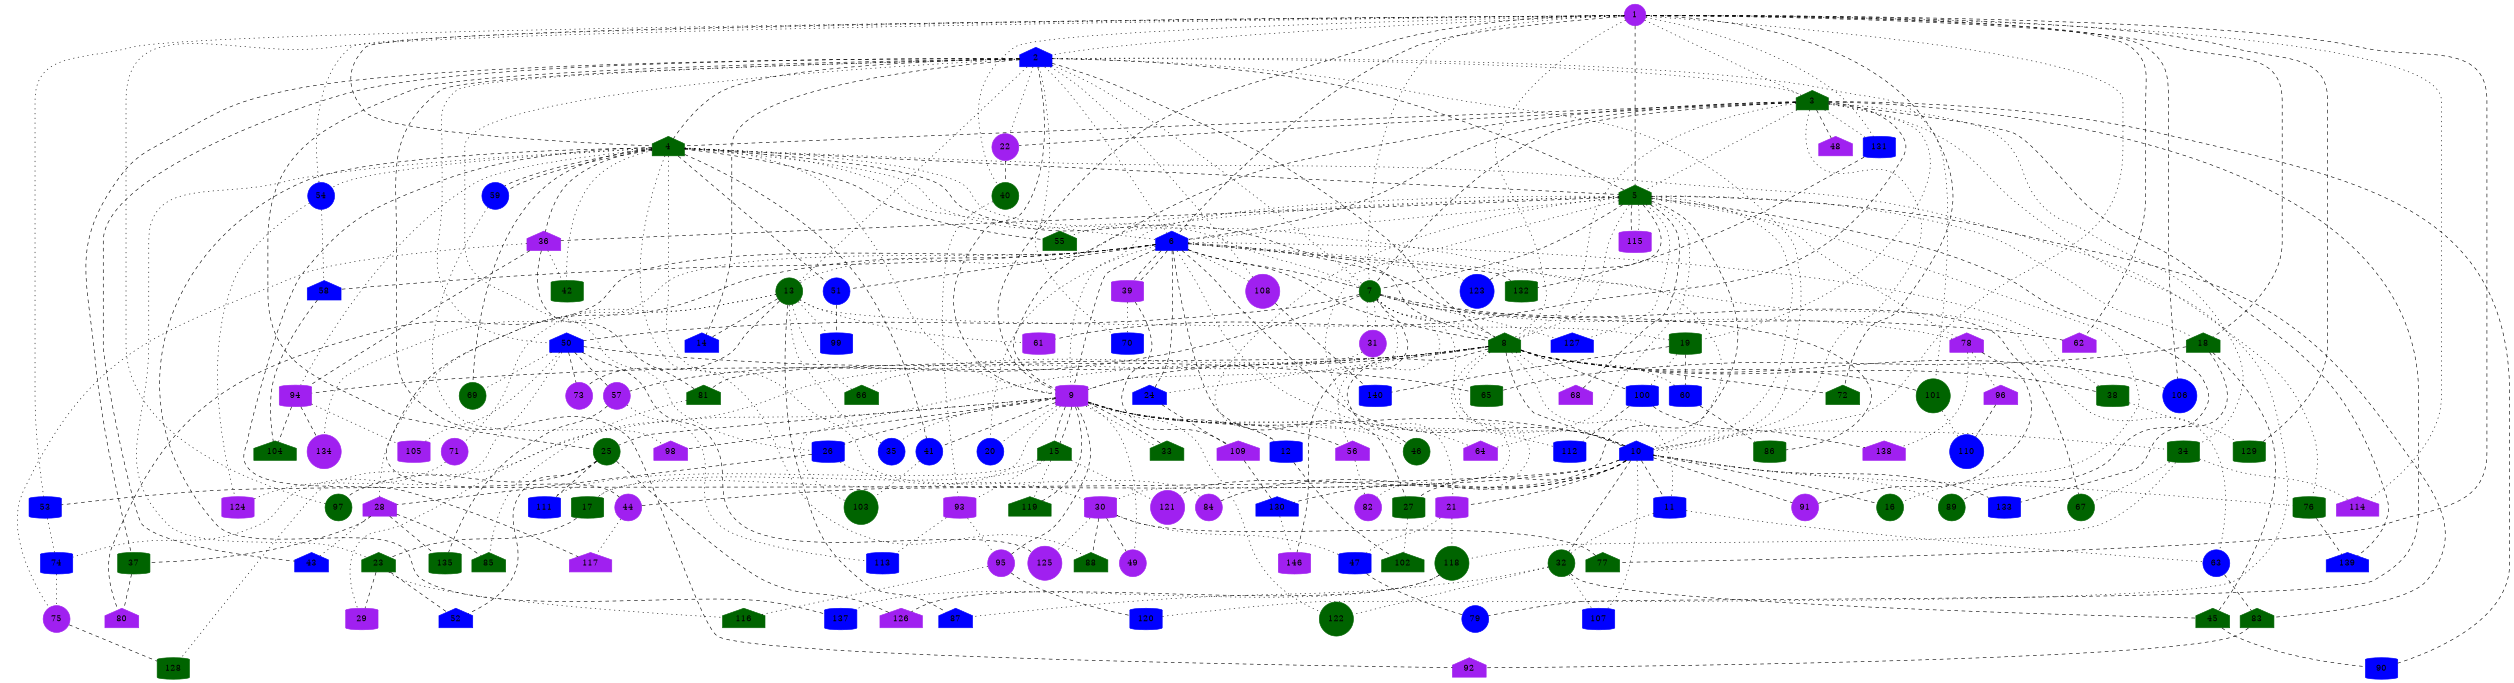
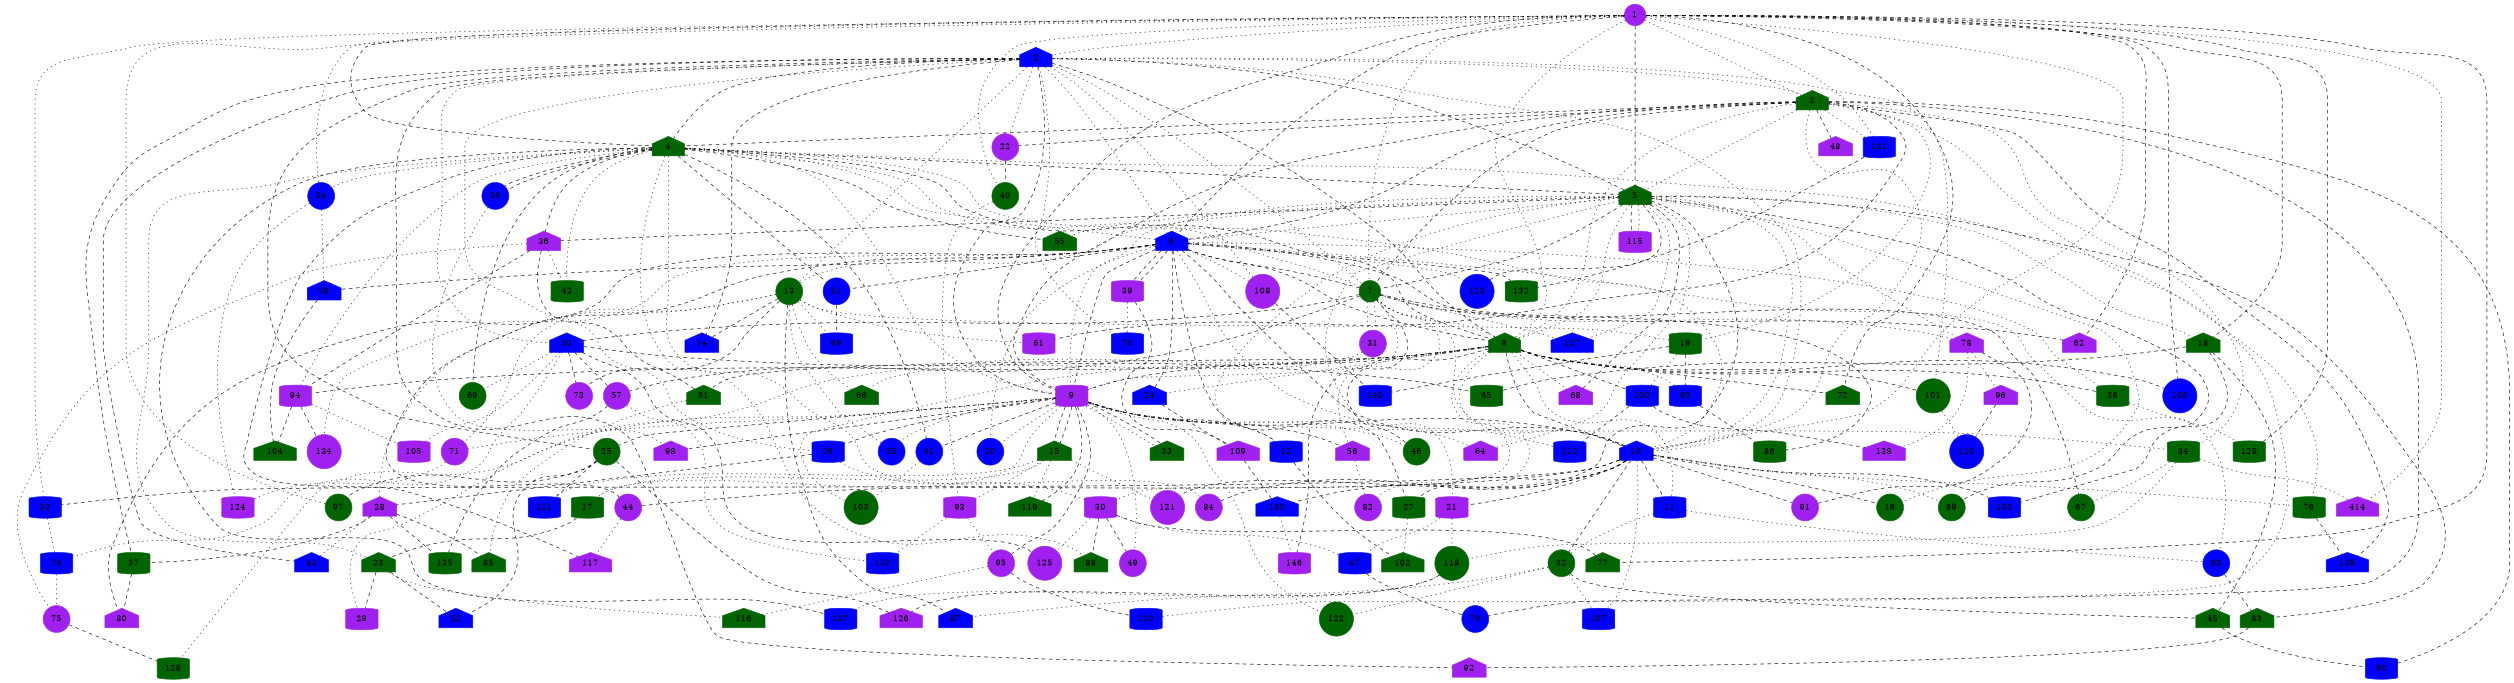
none -> (747, 421)
(2358, 507) -> (2358, 507)
